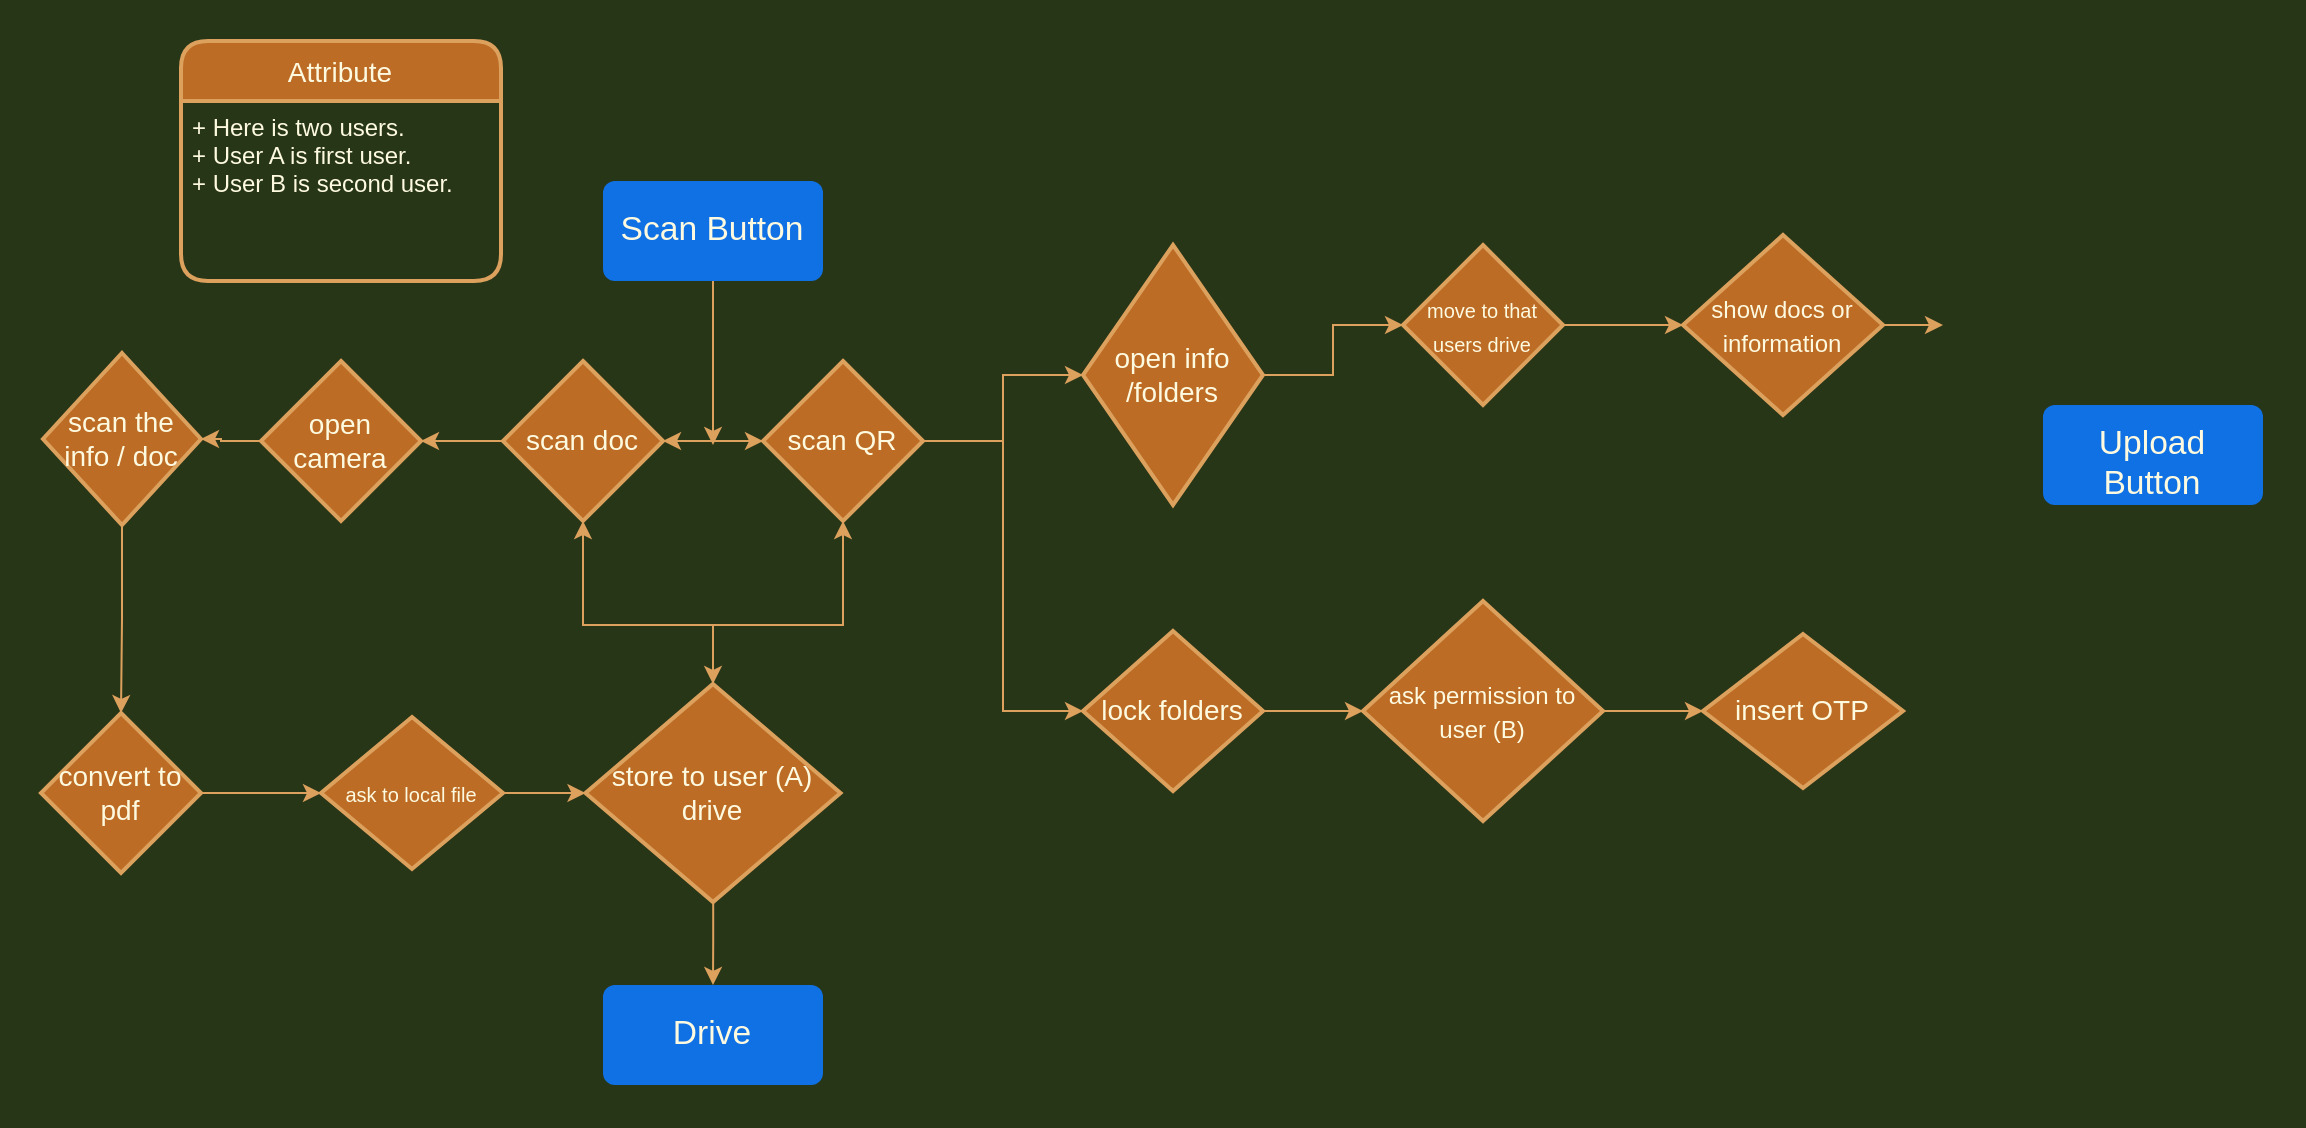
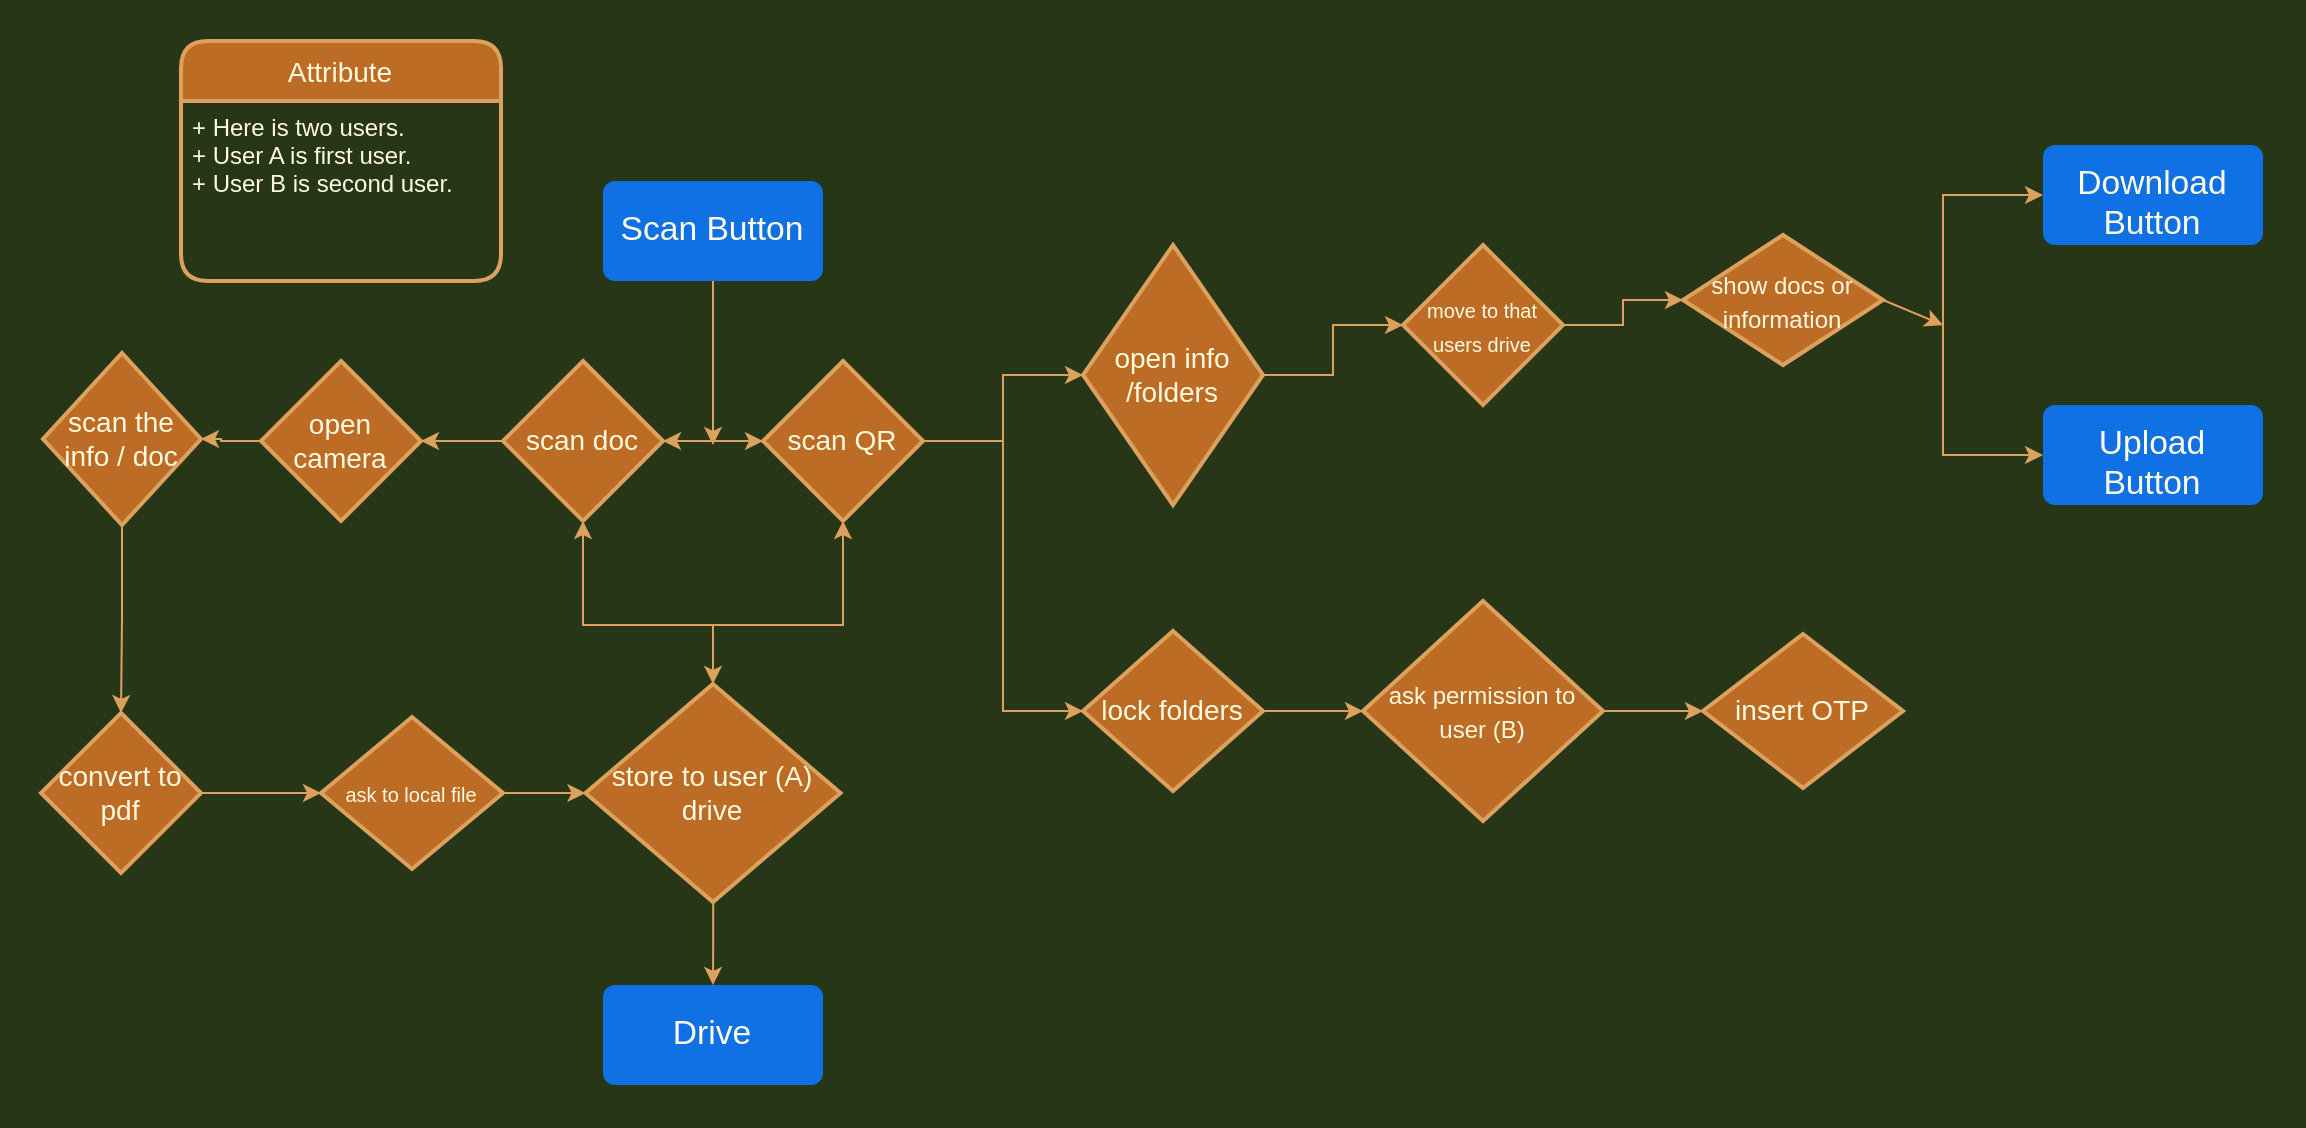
none -> (2153, 195)
(1783, 325) -> (1783, 300)
none -> (1943, 325)
